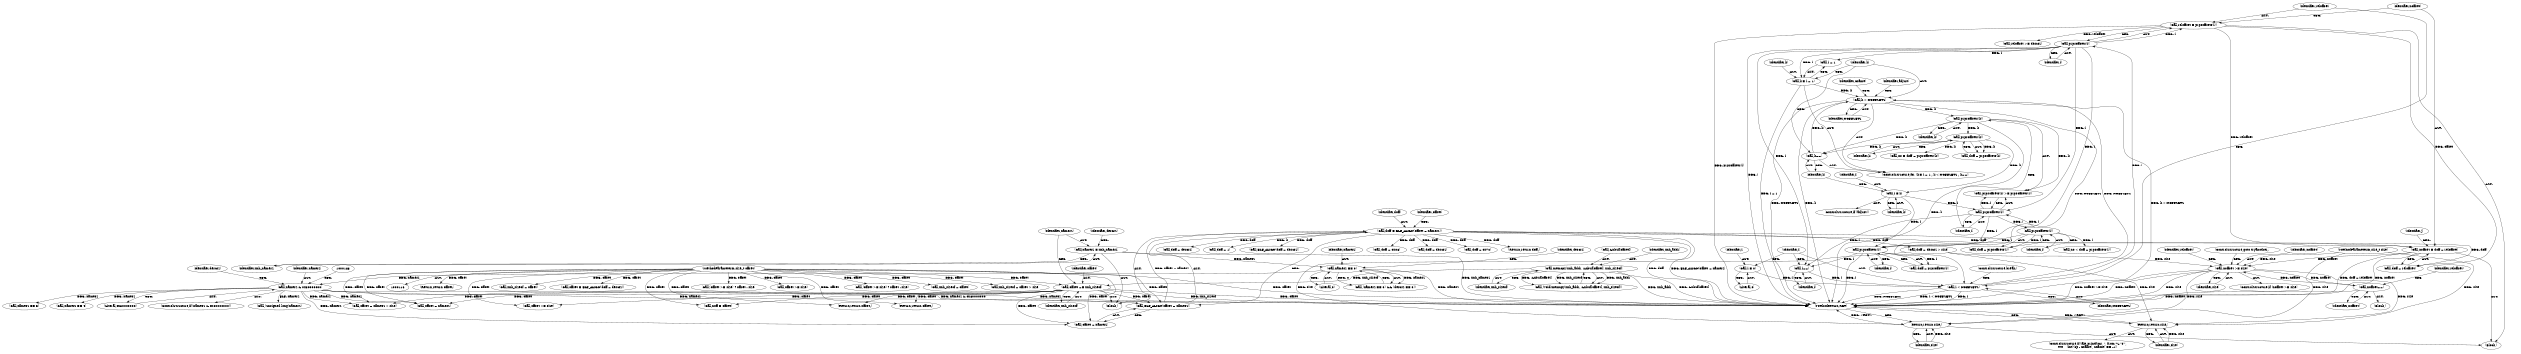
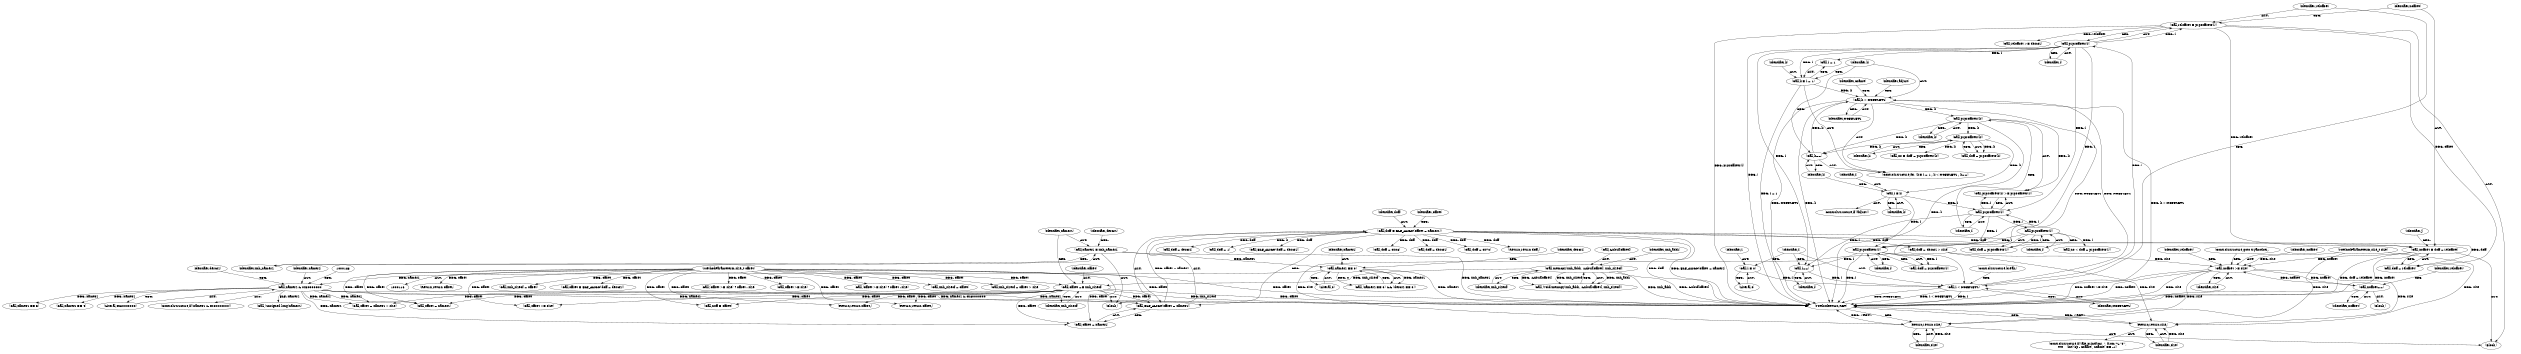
(2269, 287) -> none
